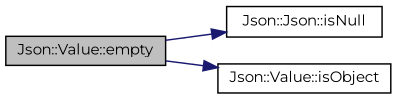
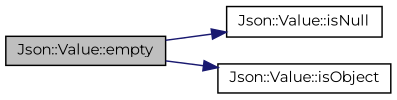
(304, 22) -> (304, 22)
